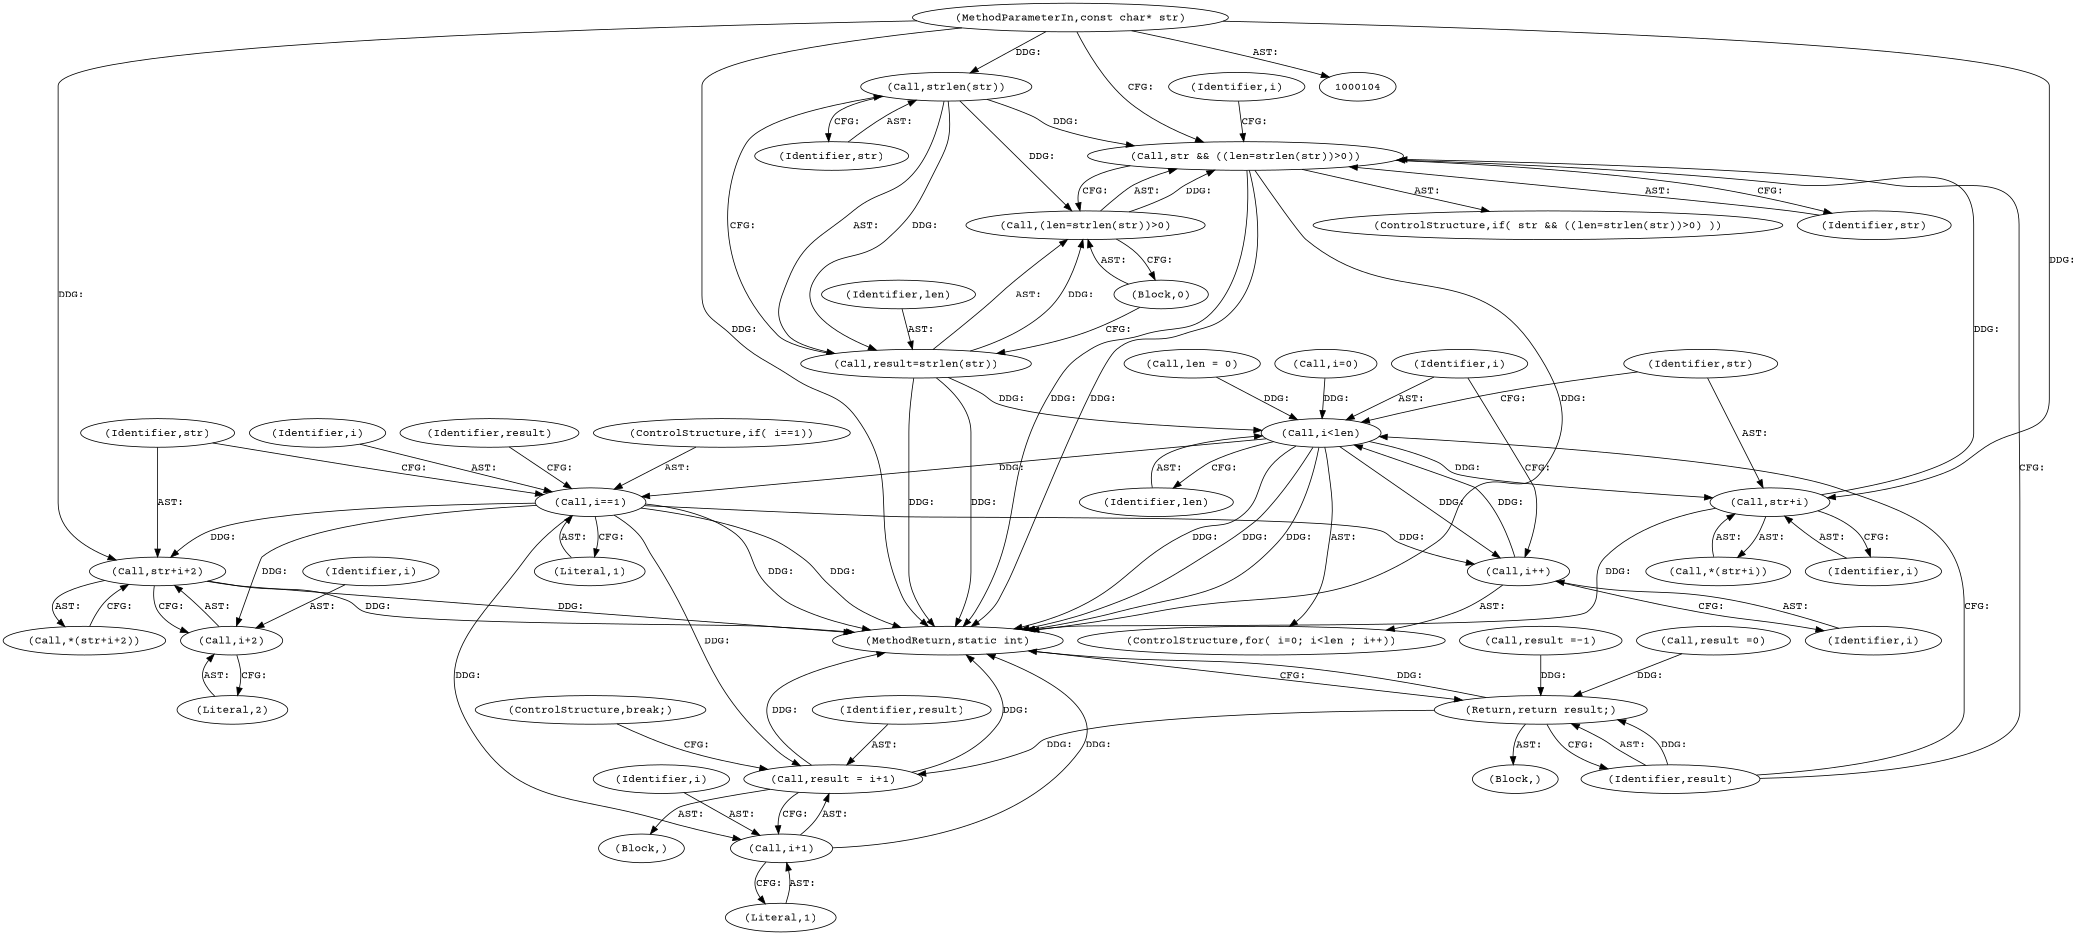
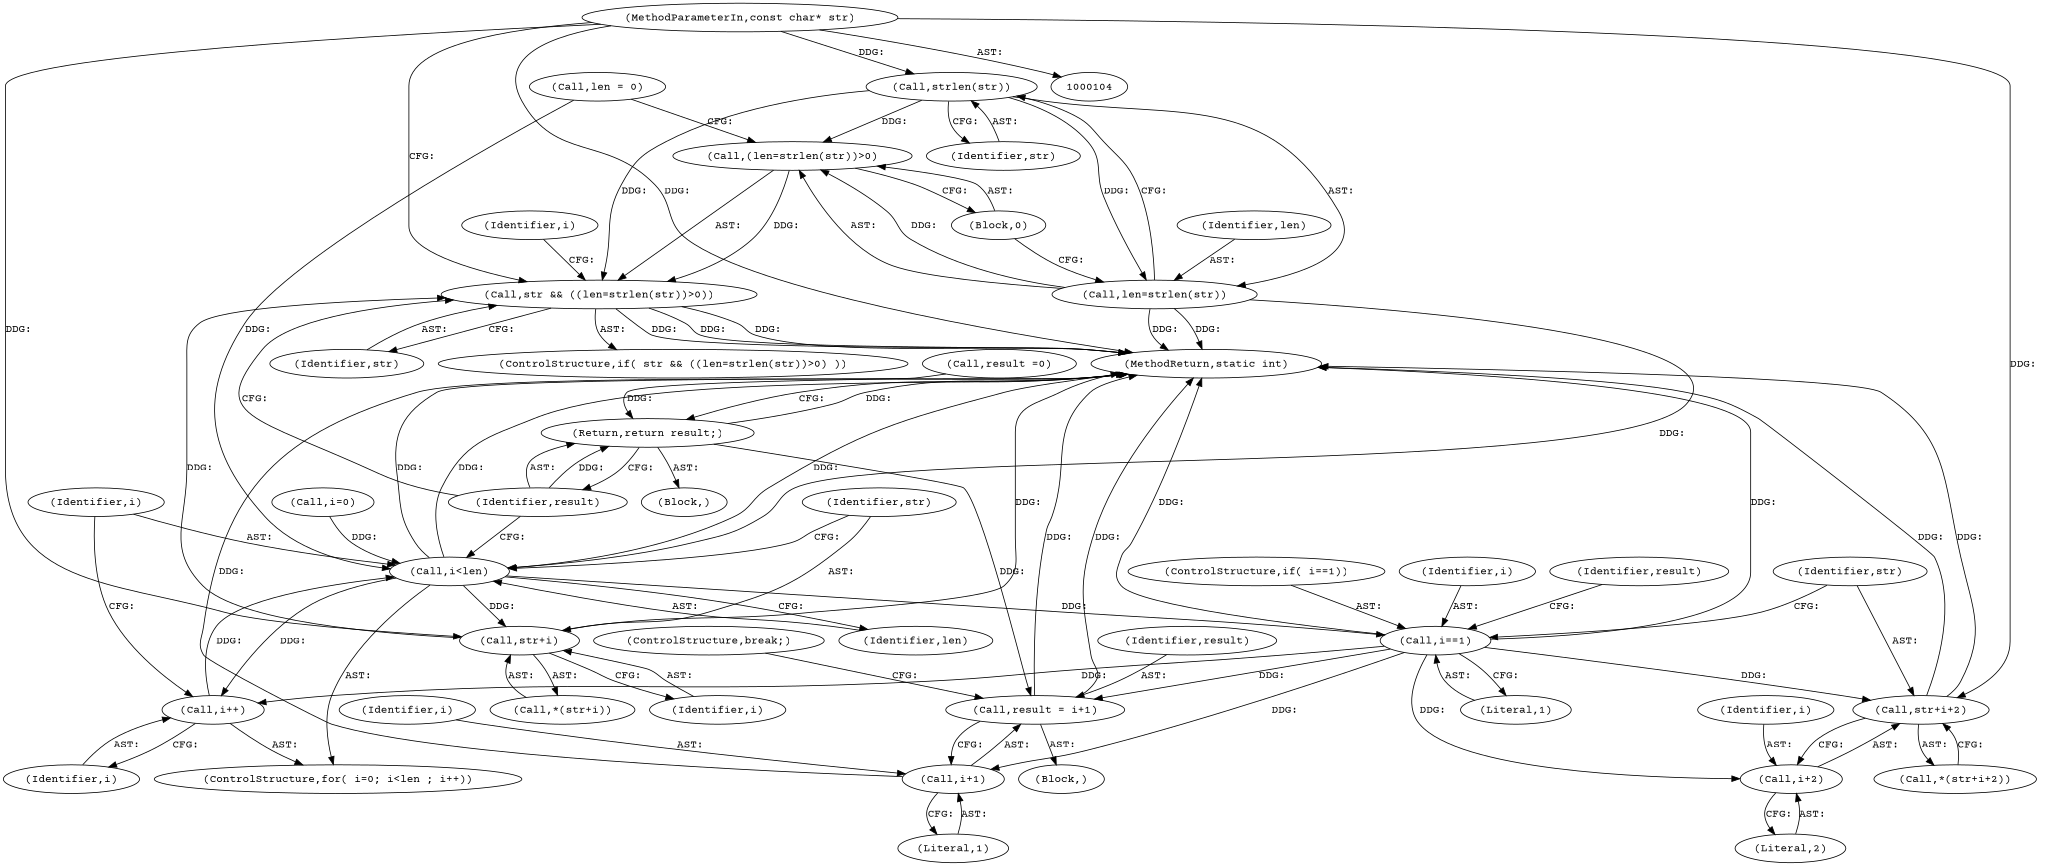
(1096, 175) -> (690, 119)
(916, 364) -> (1155, 294)
(1541, 641) -> none
